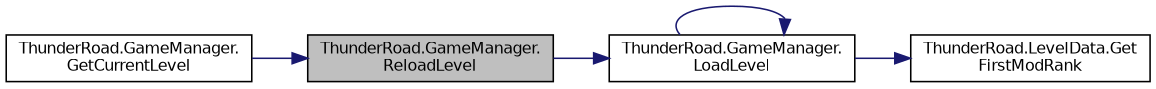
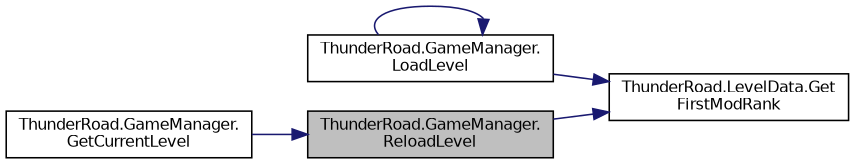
(573, 58) -> (573, 117)
